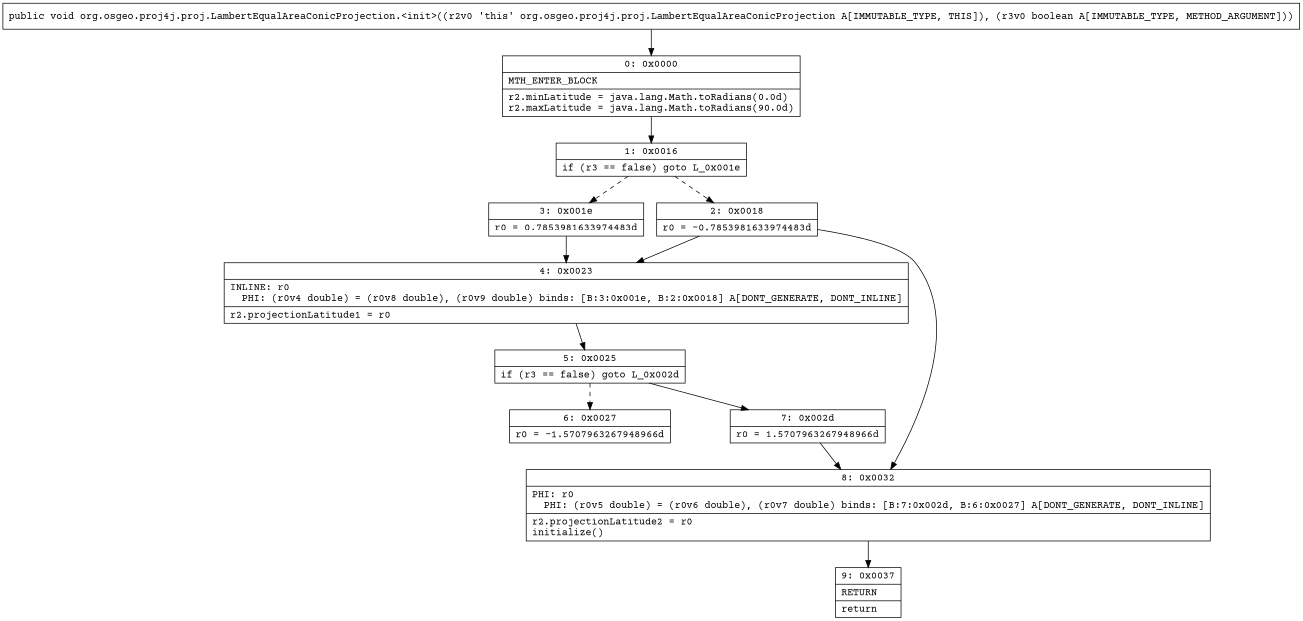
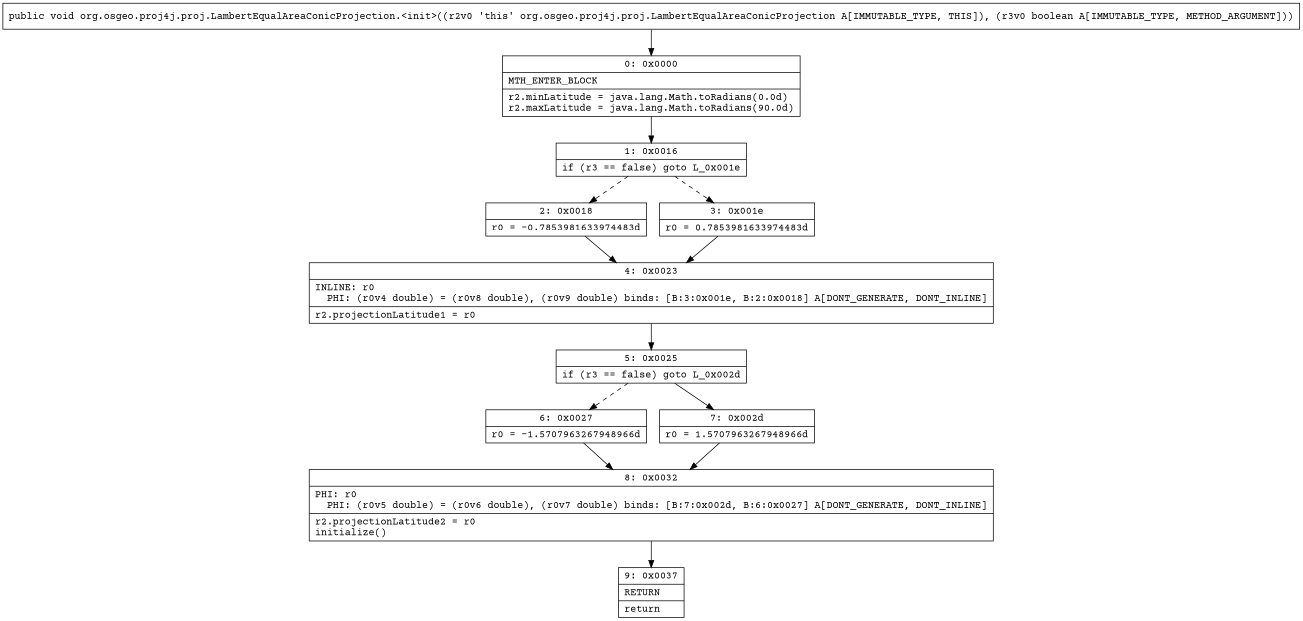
(935, 312) -> (595, 454)
